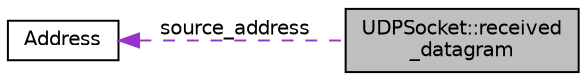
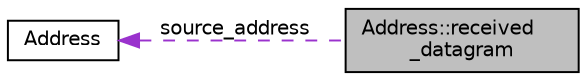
(462, 40) -> (462, 40)
